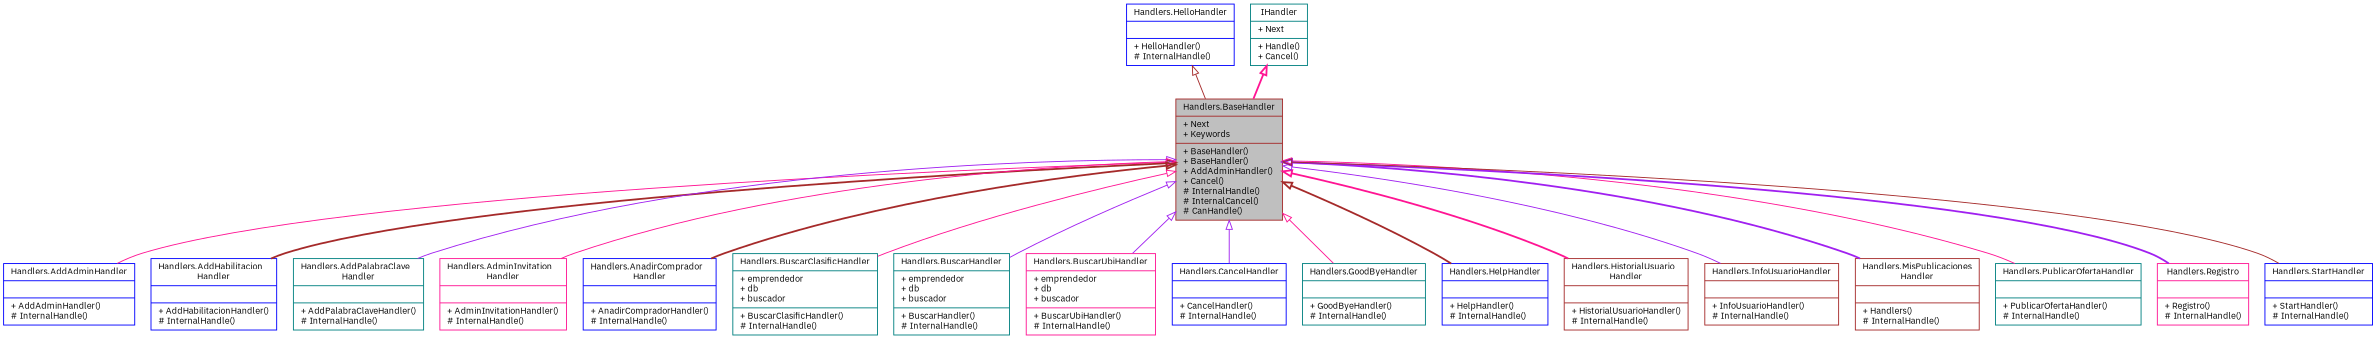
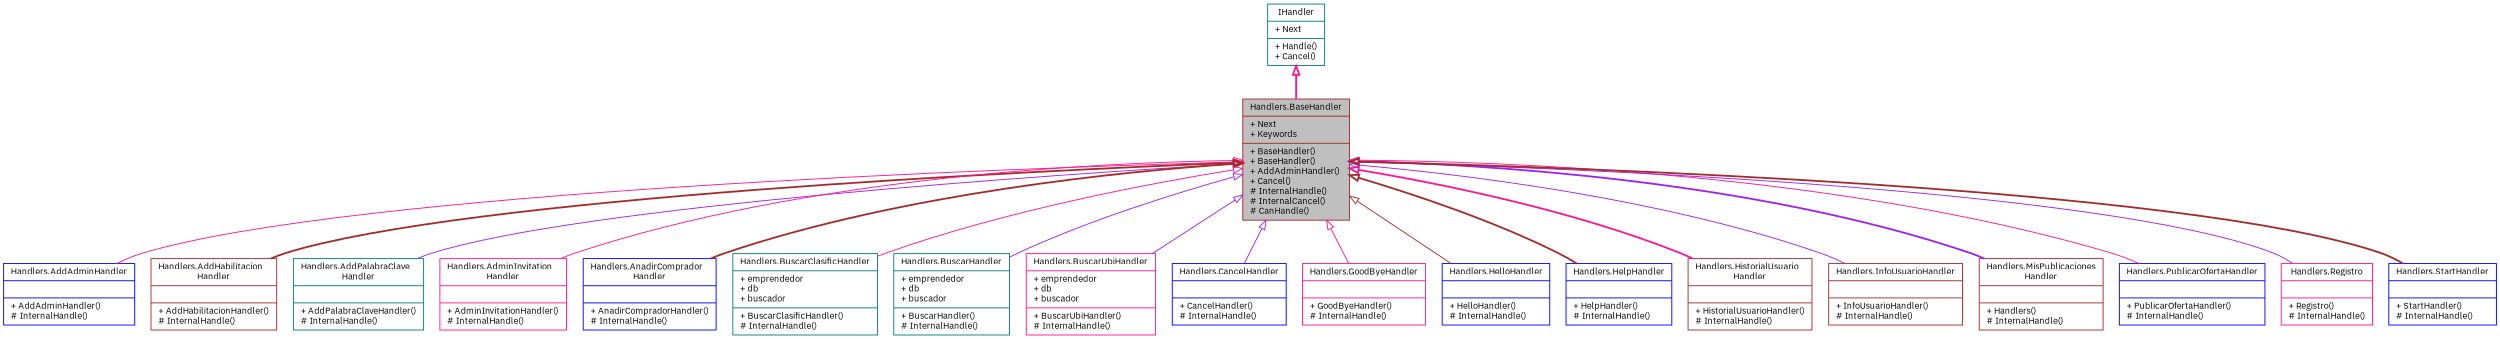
(1201, 87) -> (1404, 232)
(1789, 187) -> (1937, 190)
(1800, 194) -> (1947, 196)
(214, 294) -> (214, 294)
(1364, 294) -> (1364, 294)
(2068, 294) -> (2192, 294)
